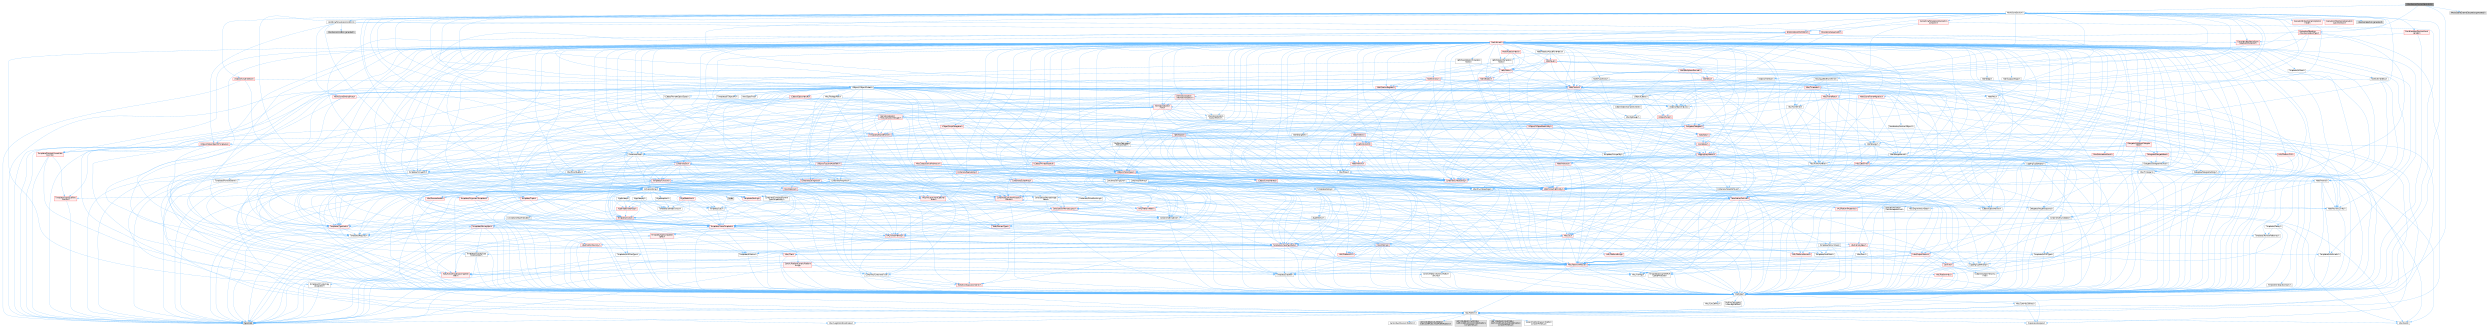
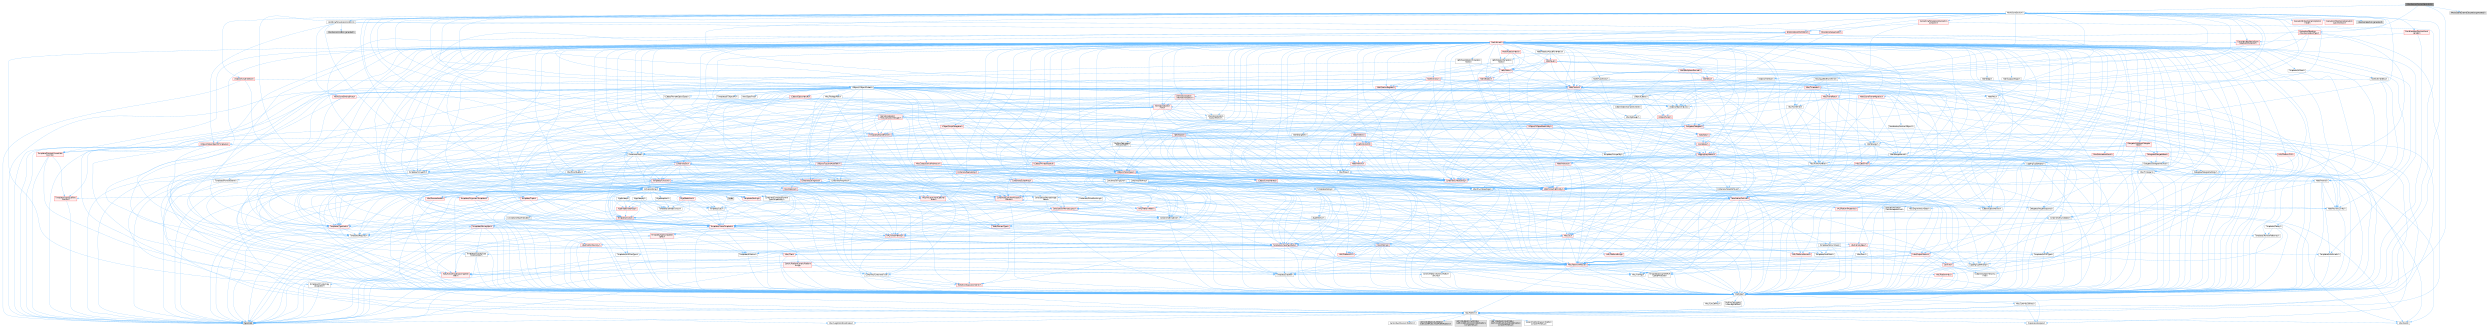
(2280, 285) -> none
